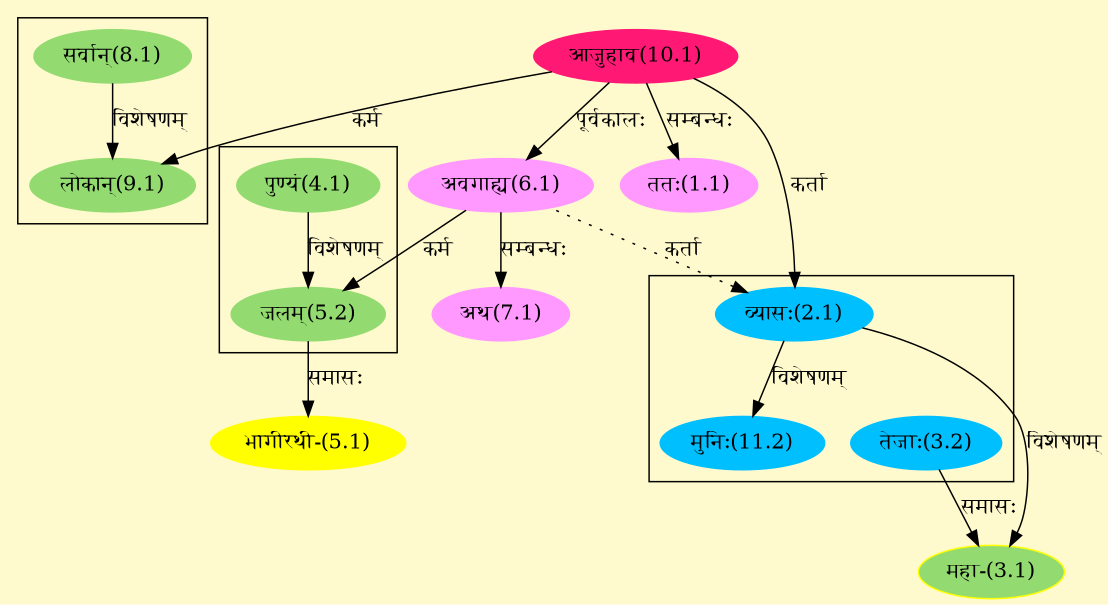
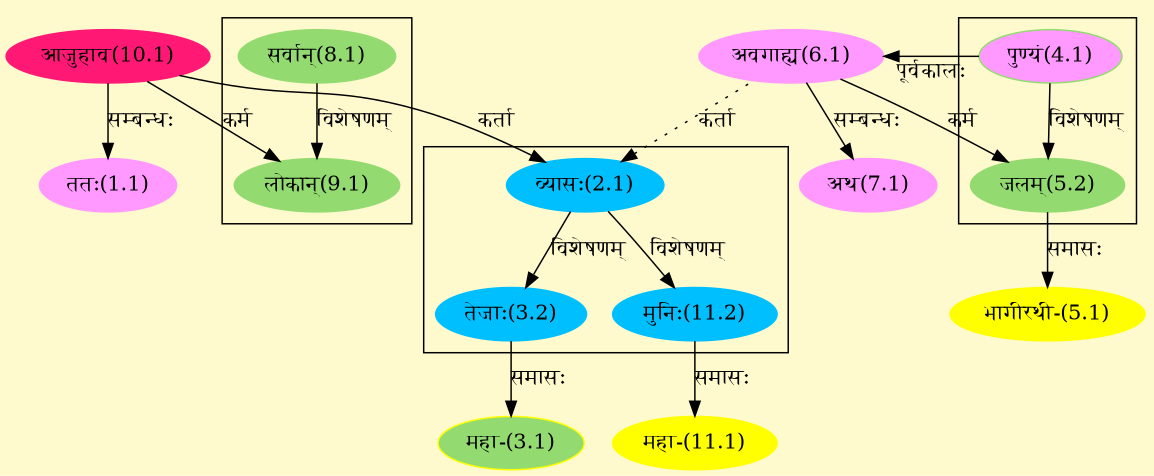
(574, 116) -> (939, 56)
(308, 185) -> (1051, 56)
(995, 394) -> (552, 243)
none -> (695, 443)
